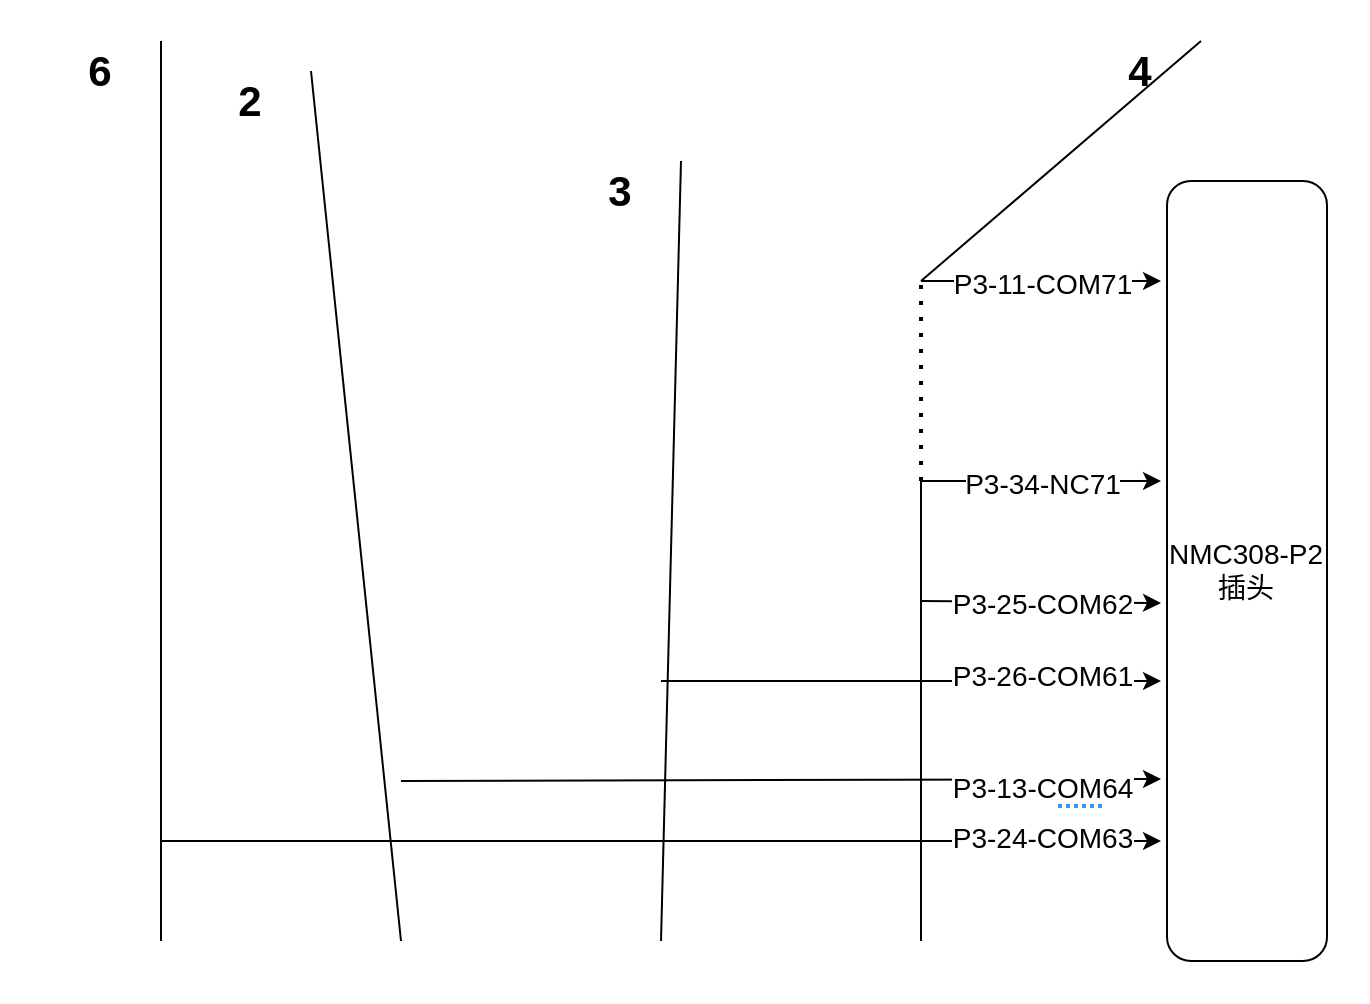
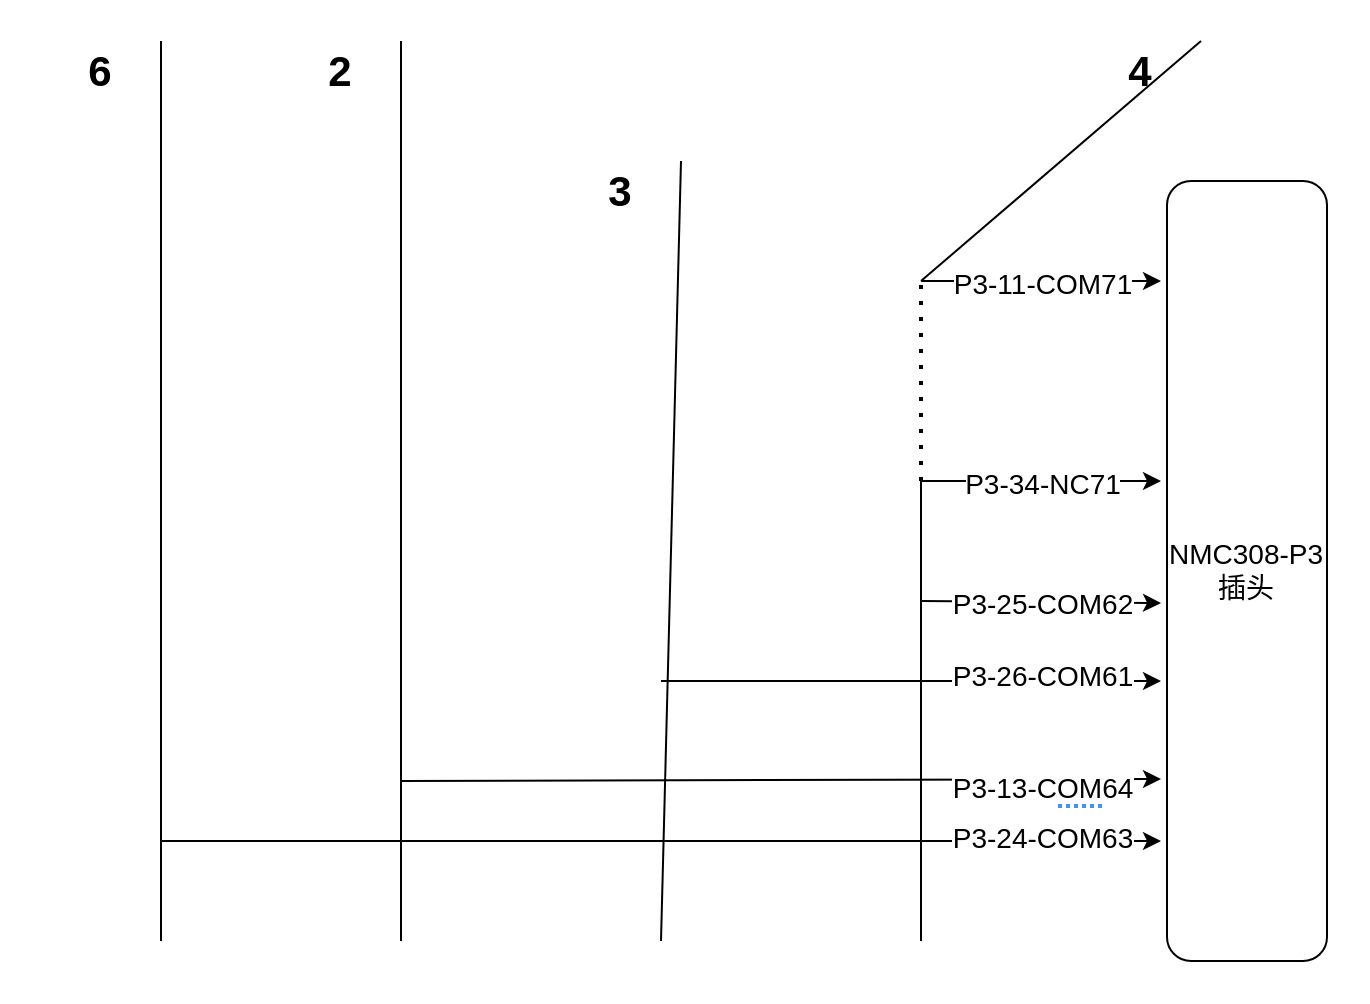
(251, 101) -> (341, 71)
(1247, 571) -> (1247, 571)
